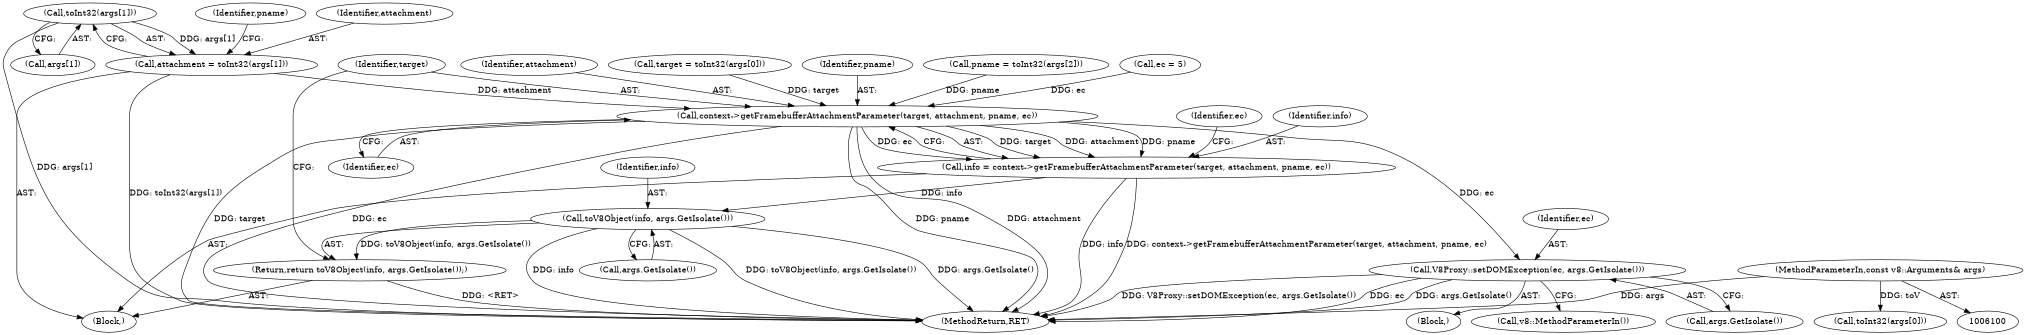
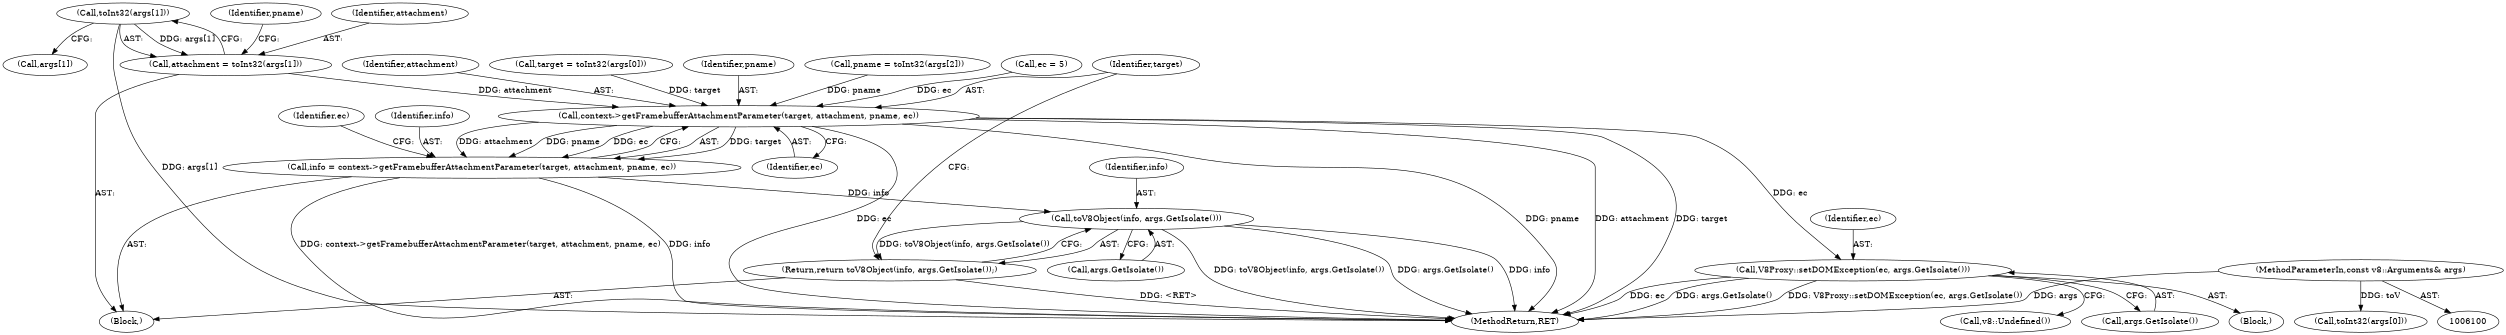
(68, 41) -> none
none -> (1036, 253)
(162, 292) -> none
(1563, 322) -> (2005, 322)
